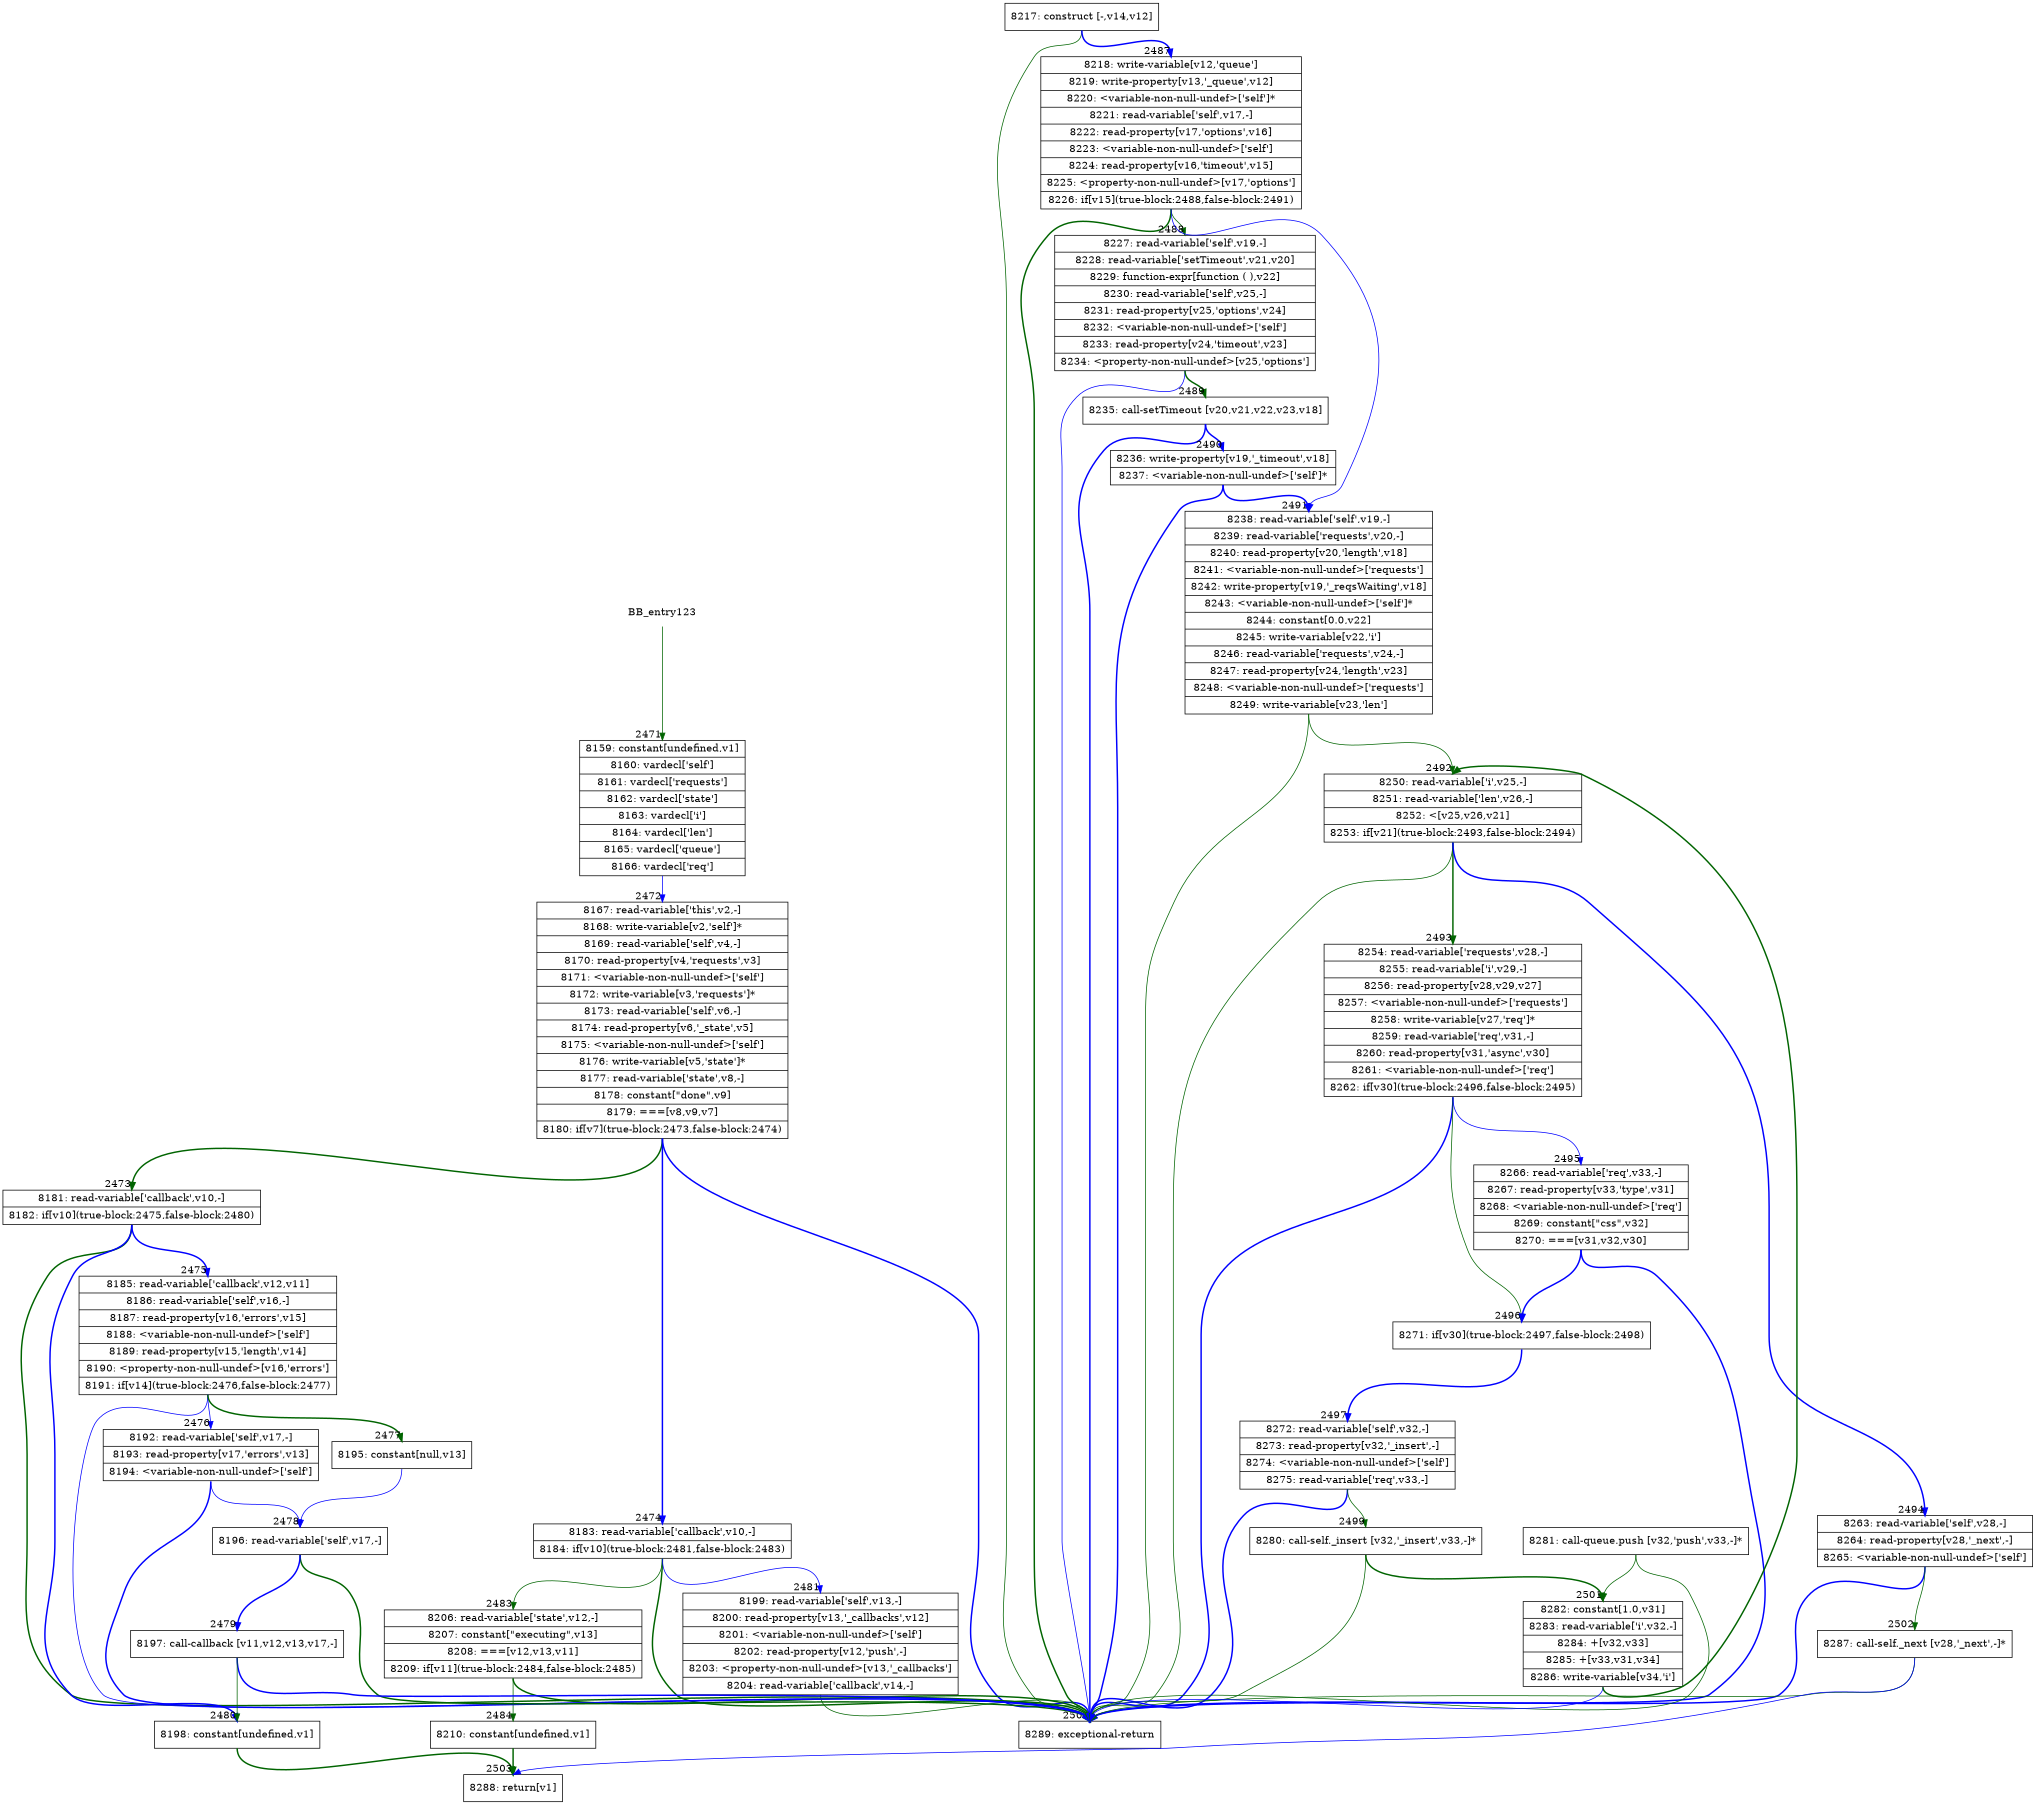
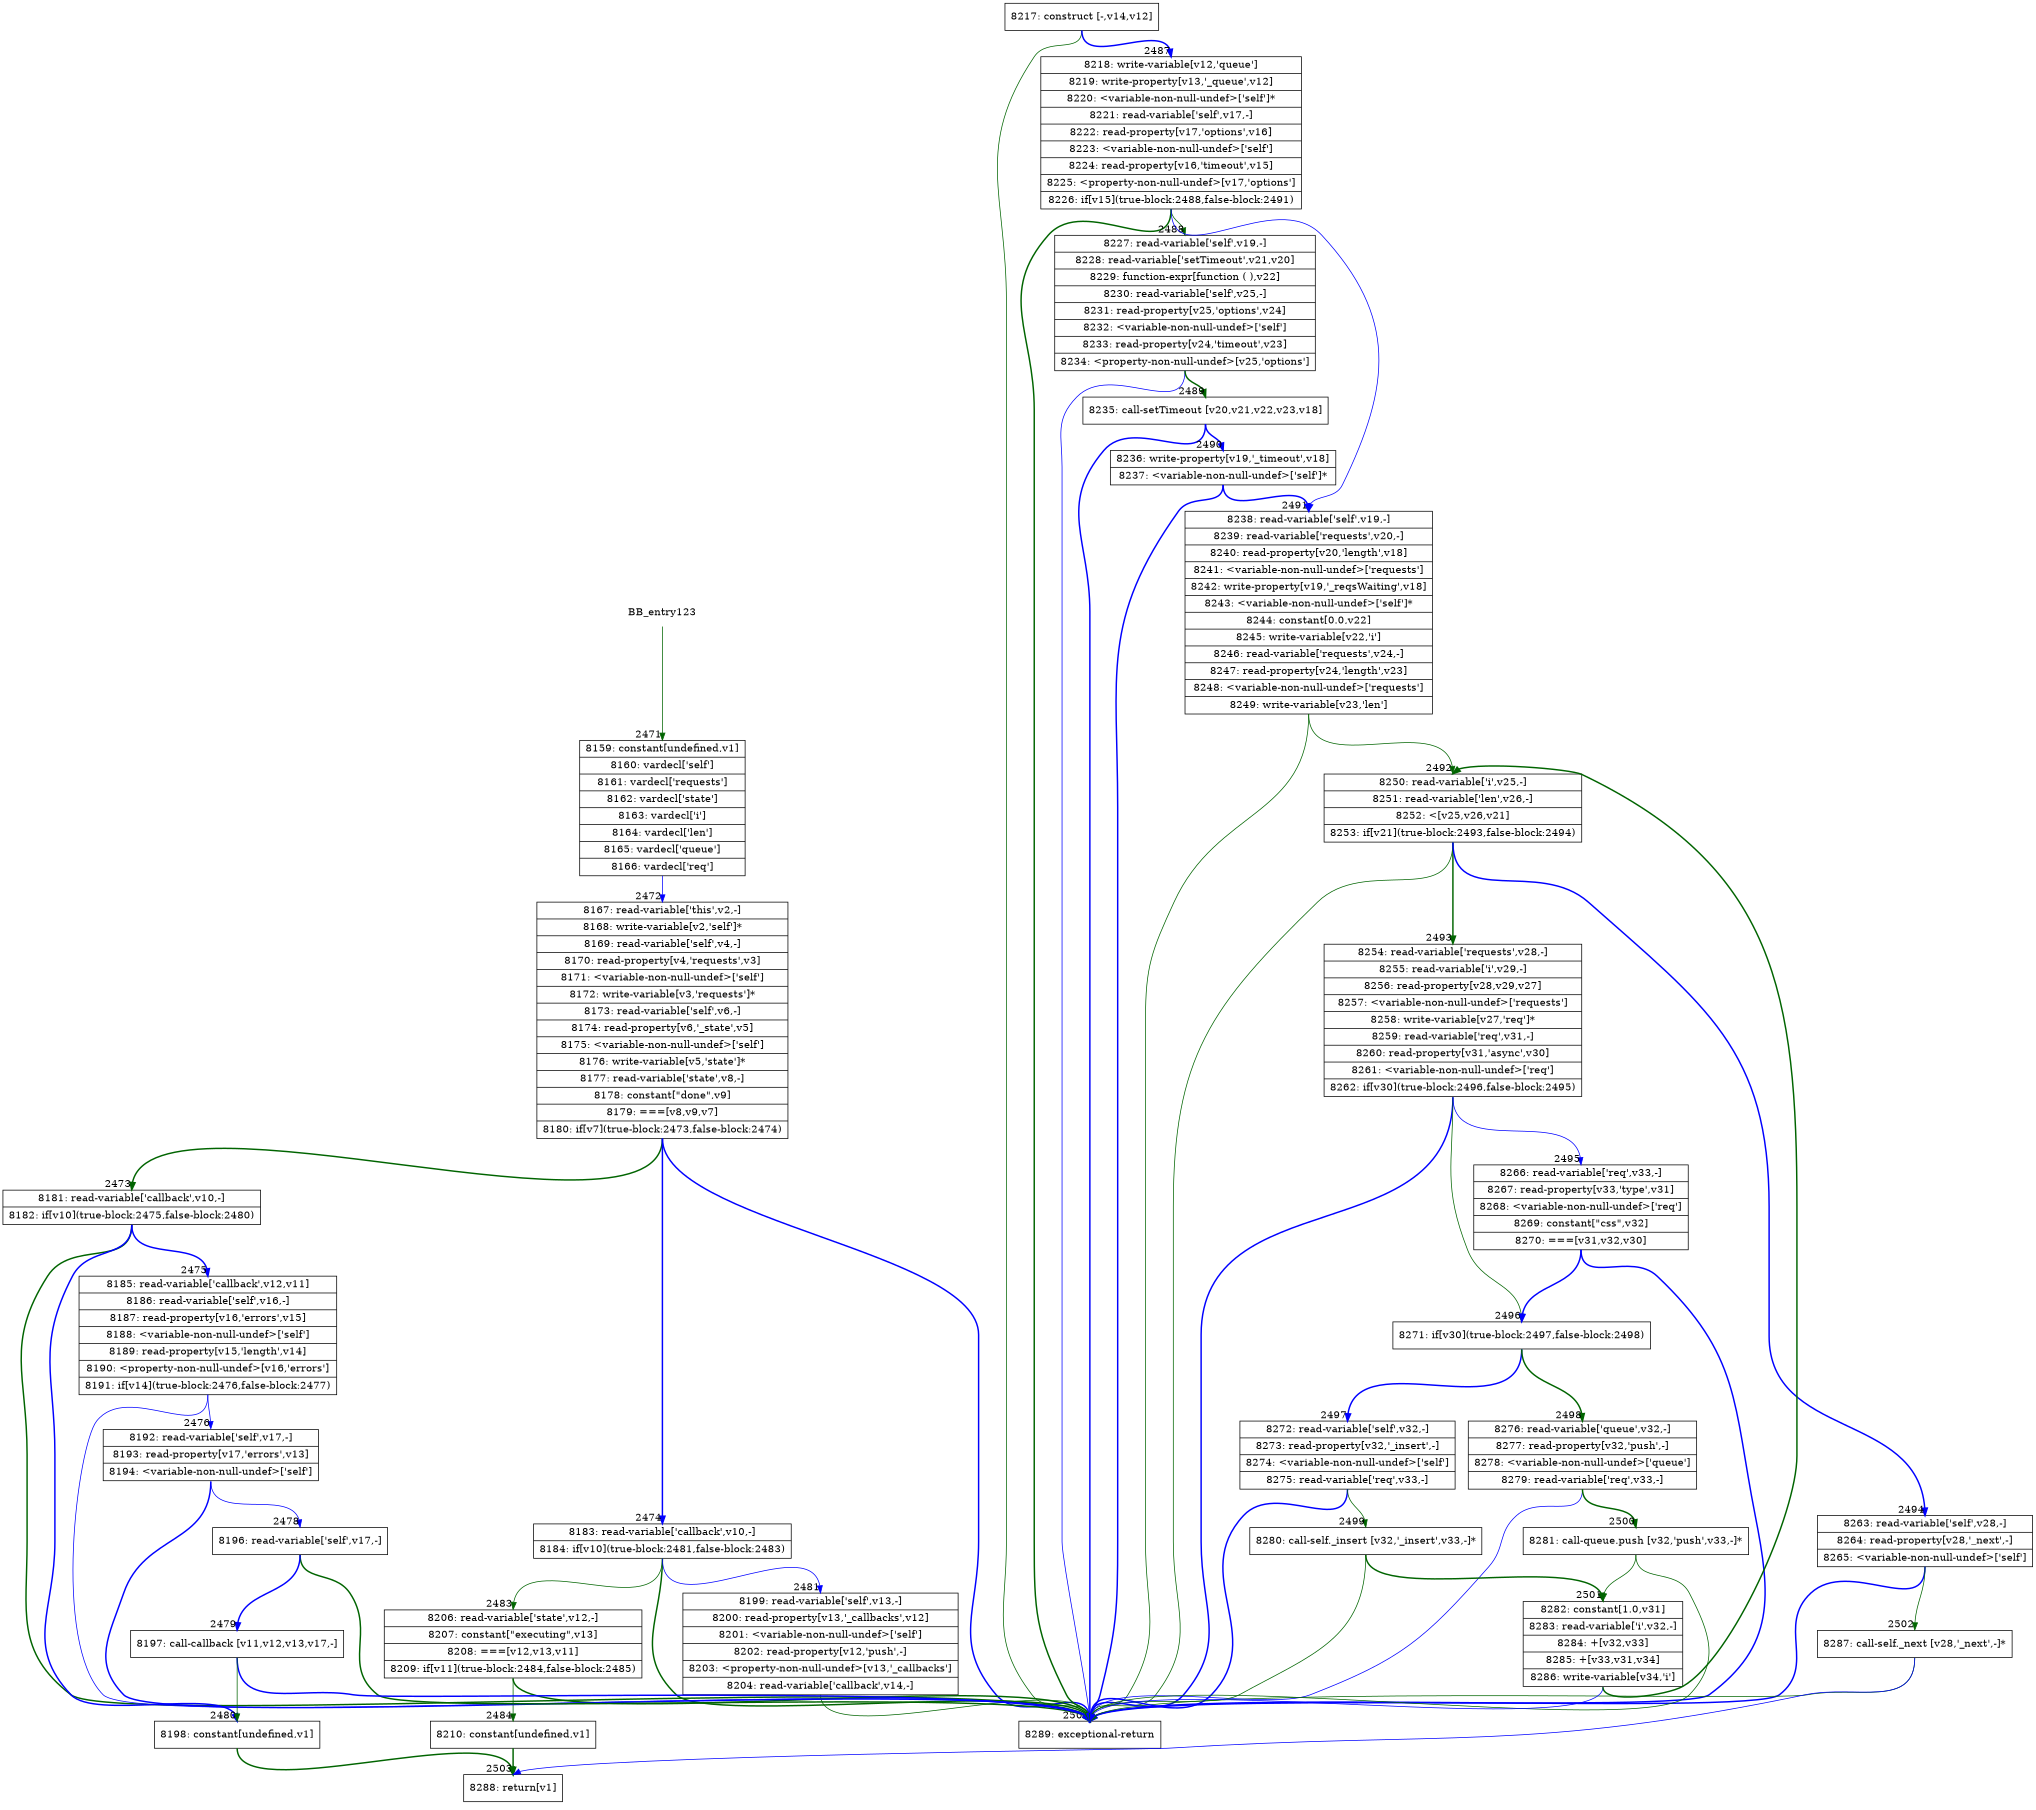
(402, 1455) -> none
none -> (1582, 1455)
